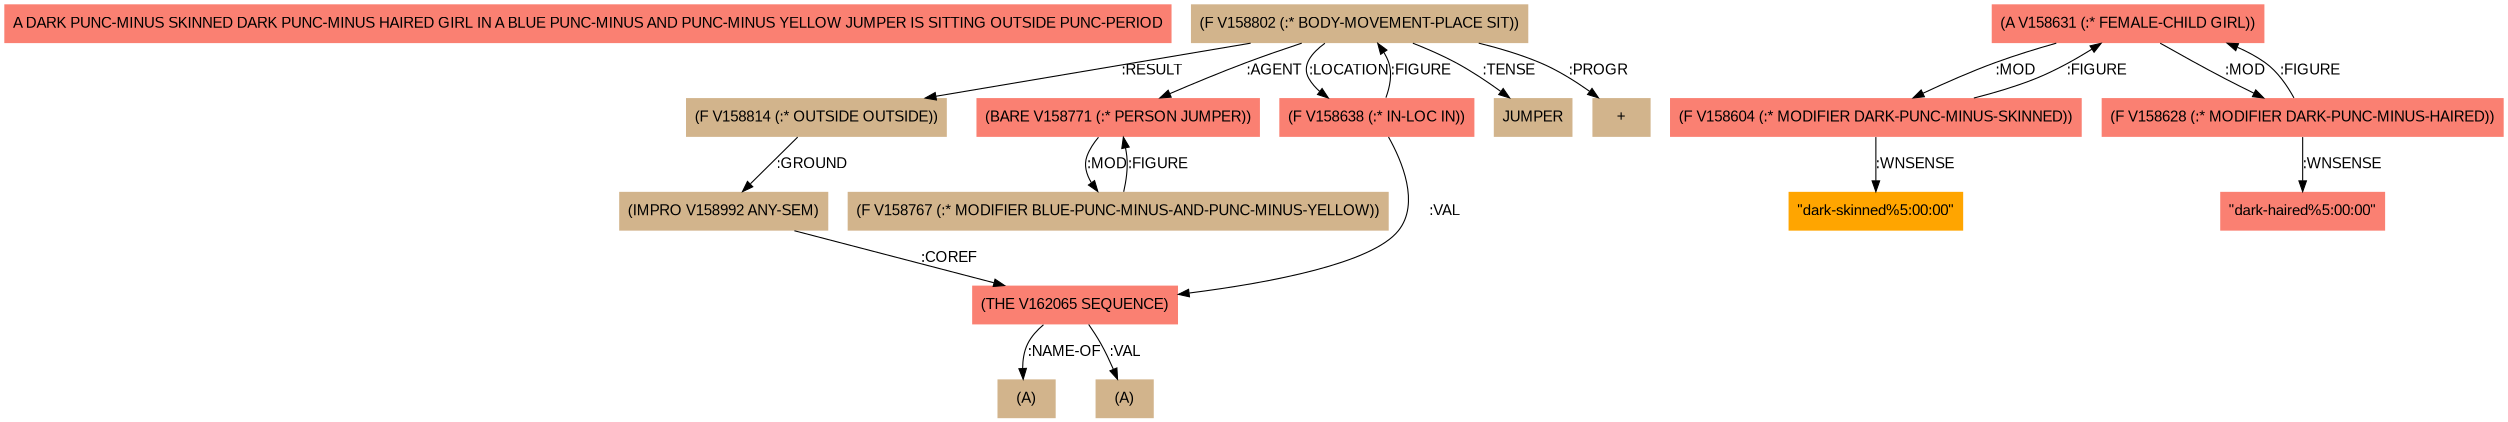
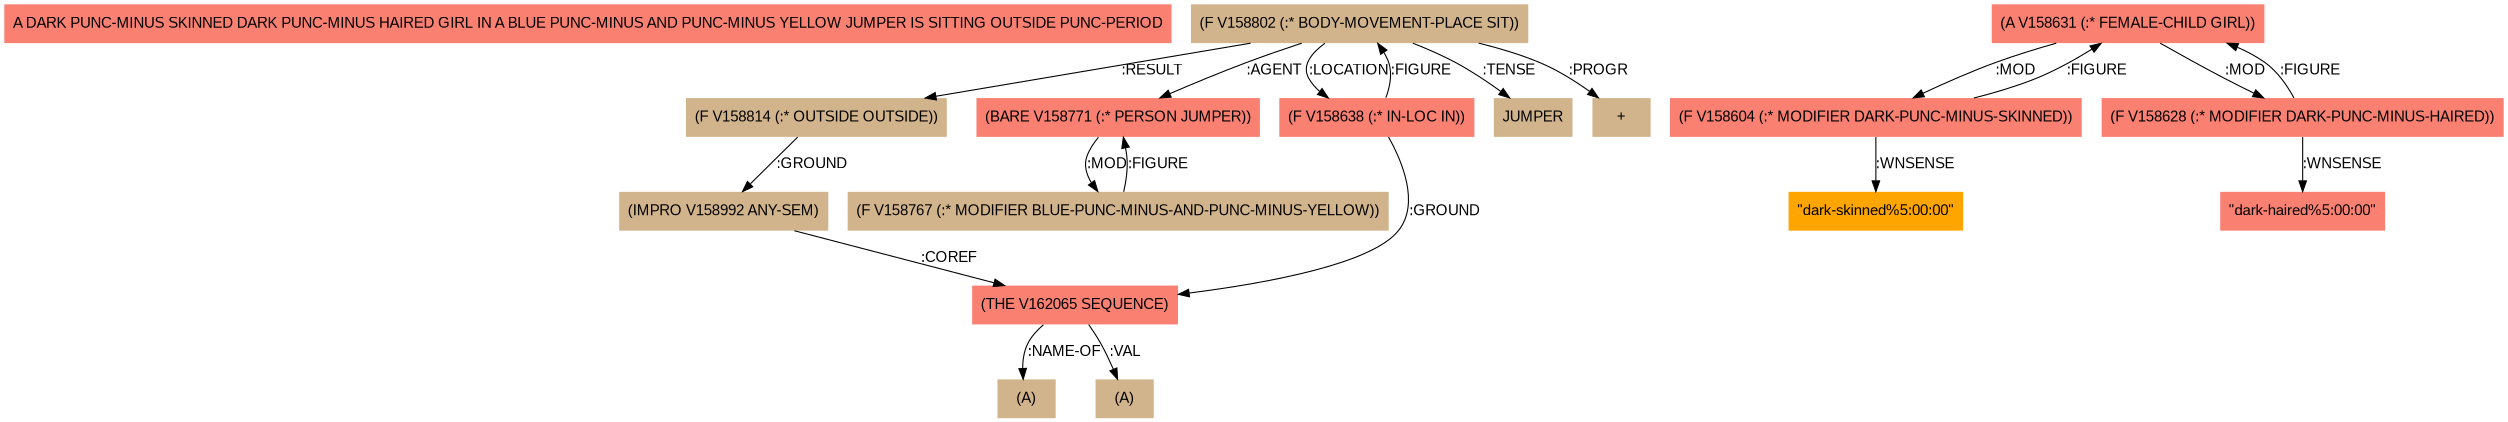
(1445, 211) -> (1445, 211)
